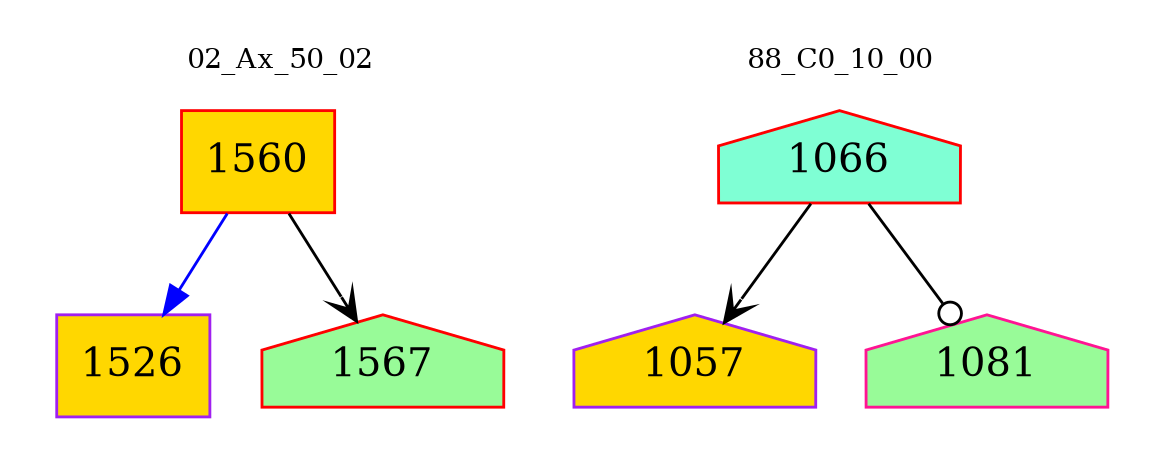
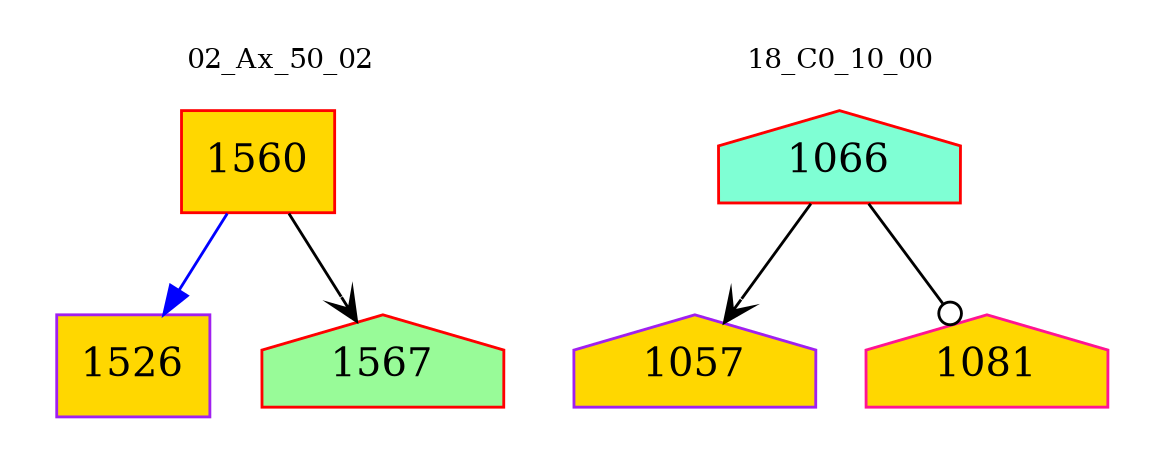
(841, 61) -> (841, 61)
(987, 366) -> (987, 366)
